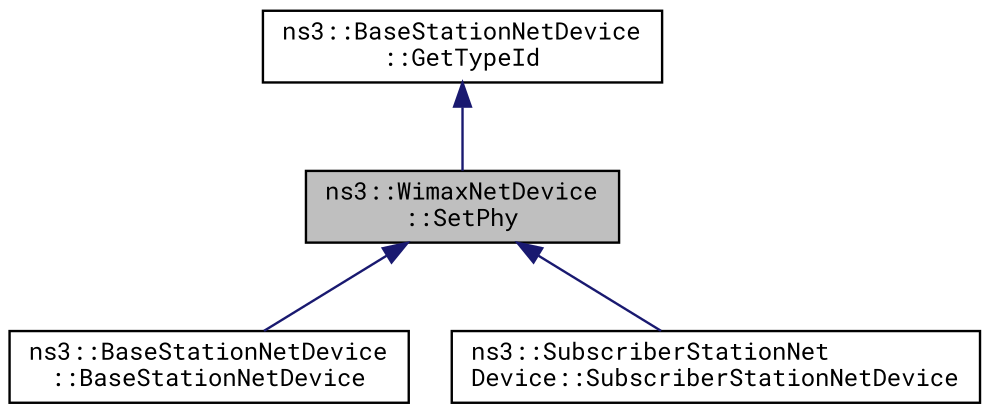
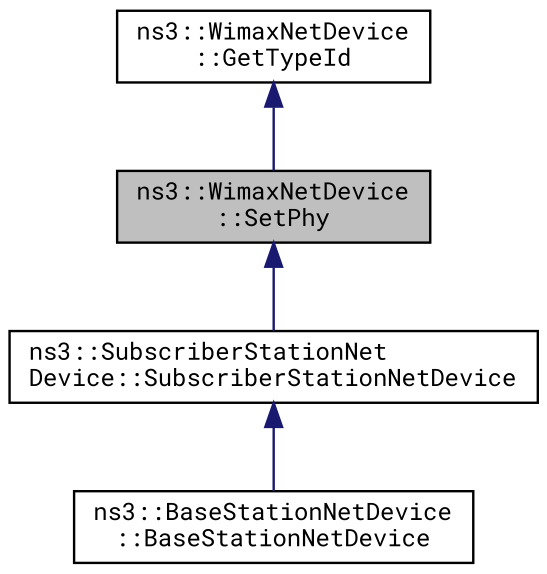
(463, 47) -> (274, 47)
(325, 293) -> (274, 459)
